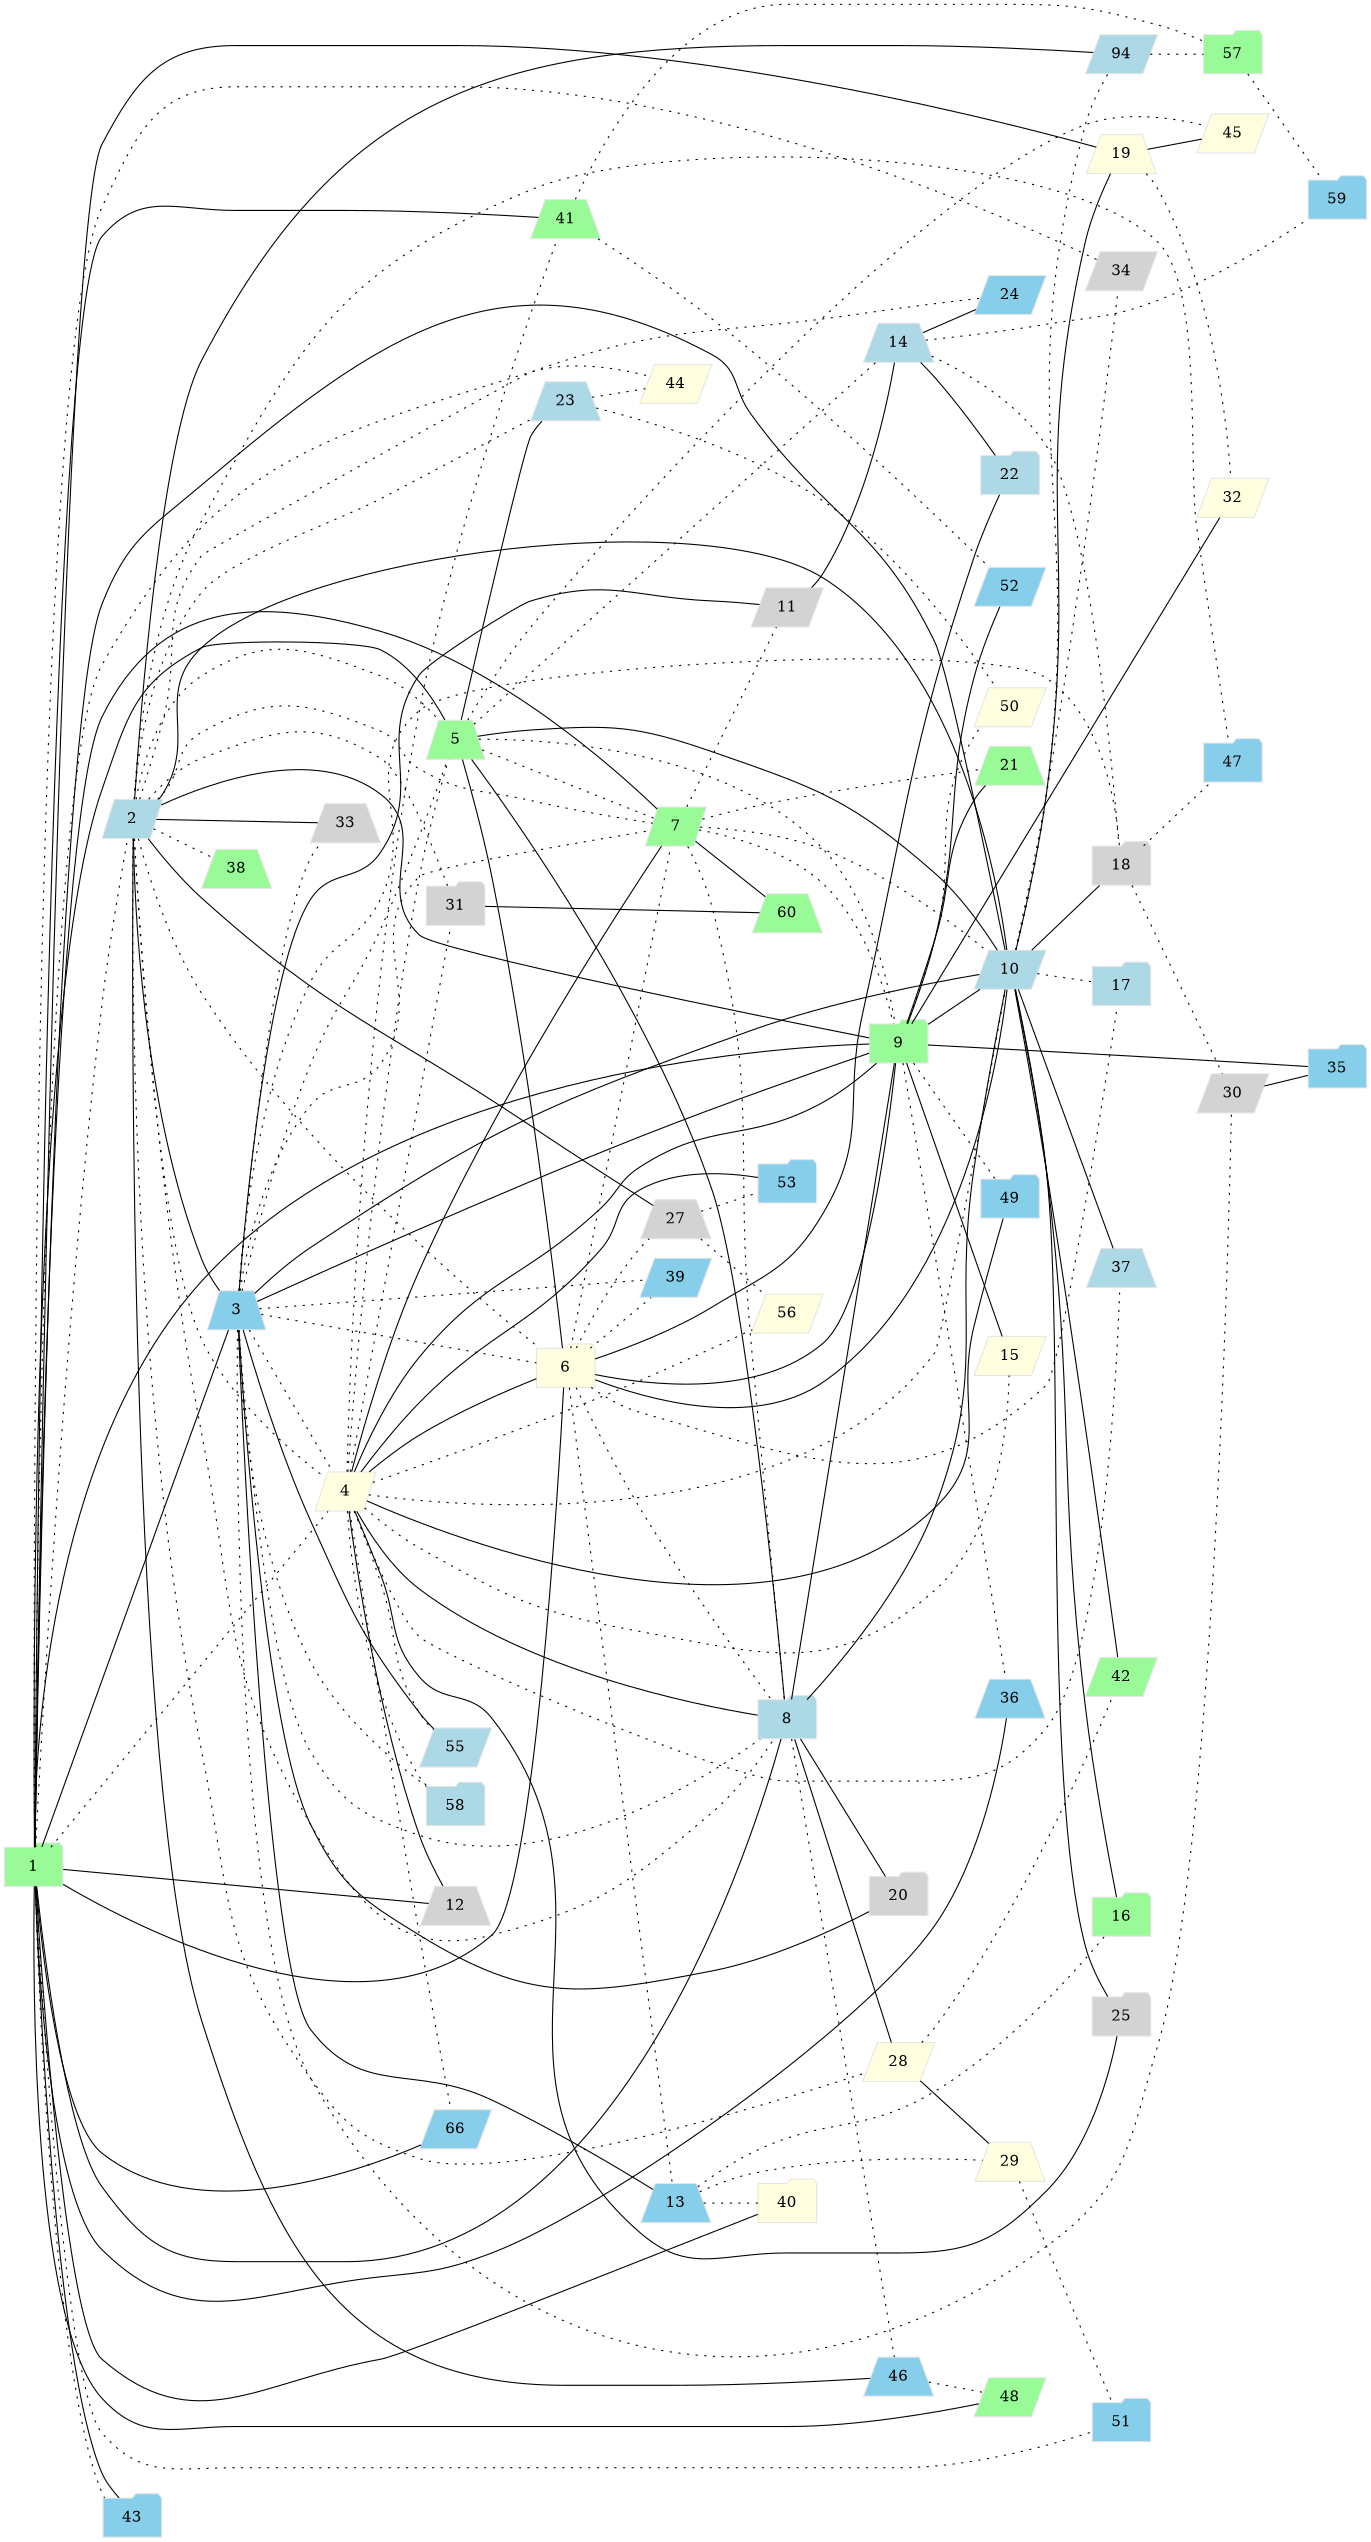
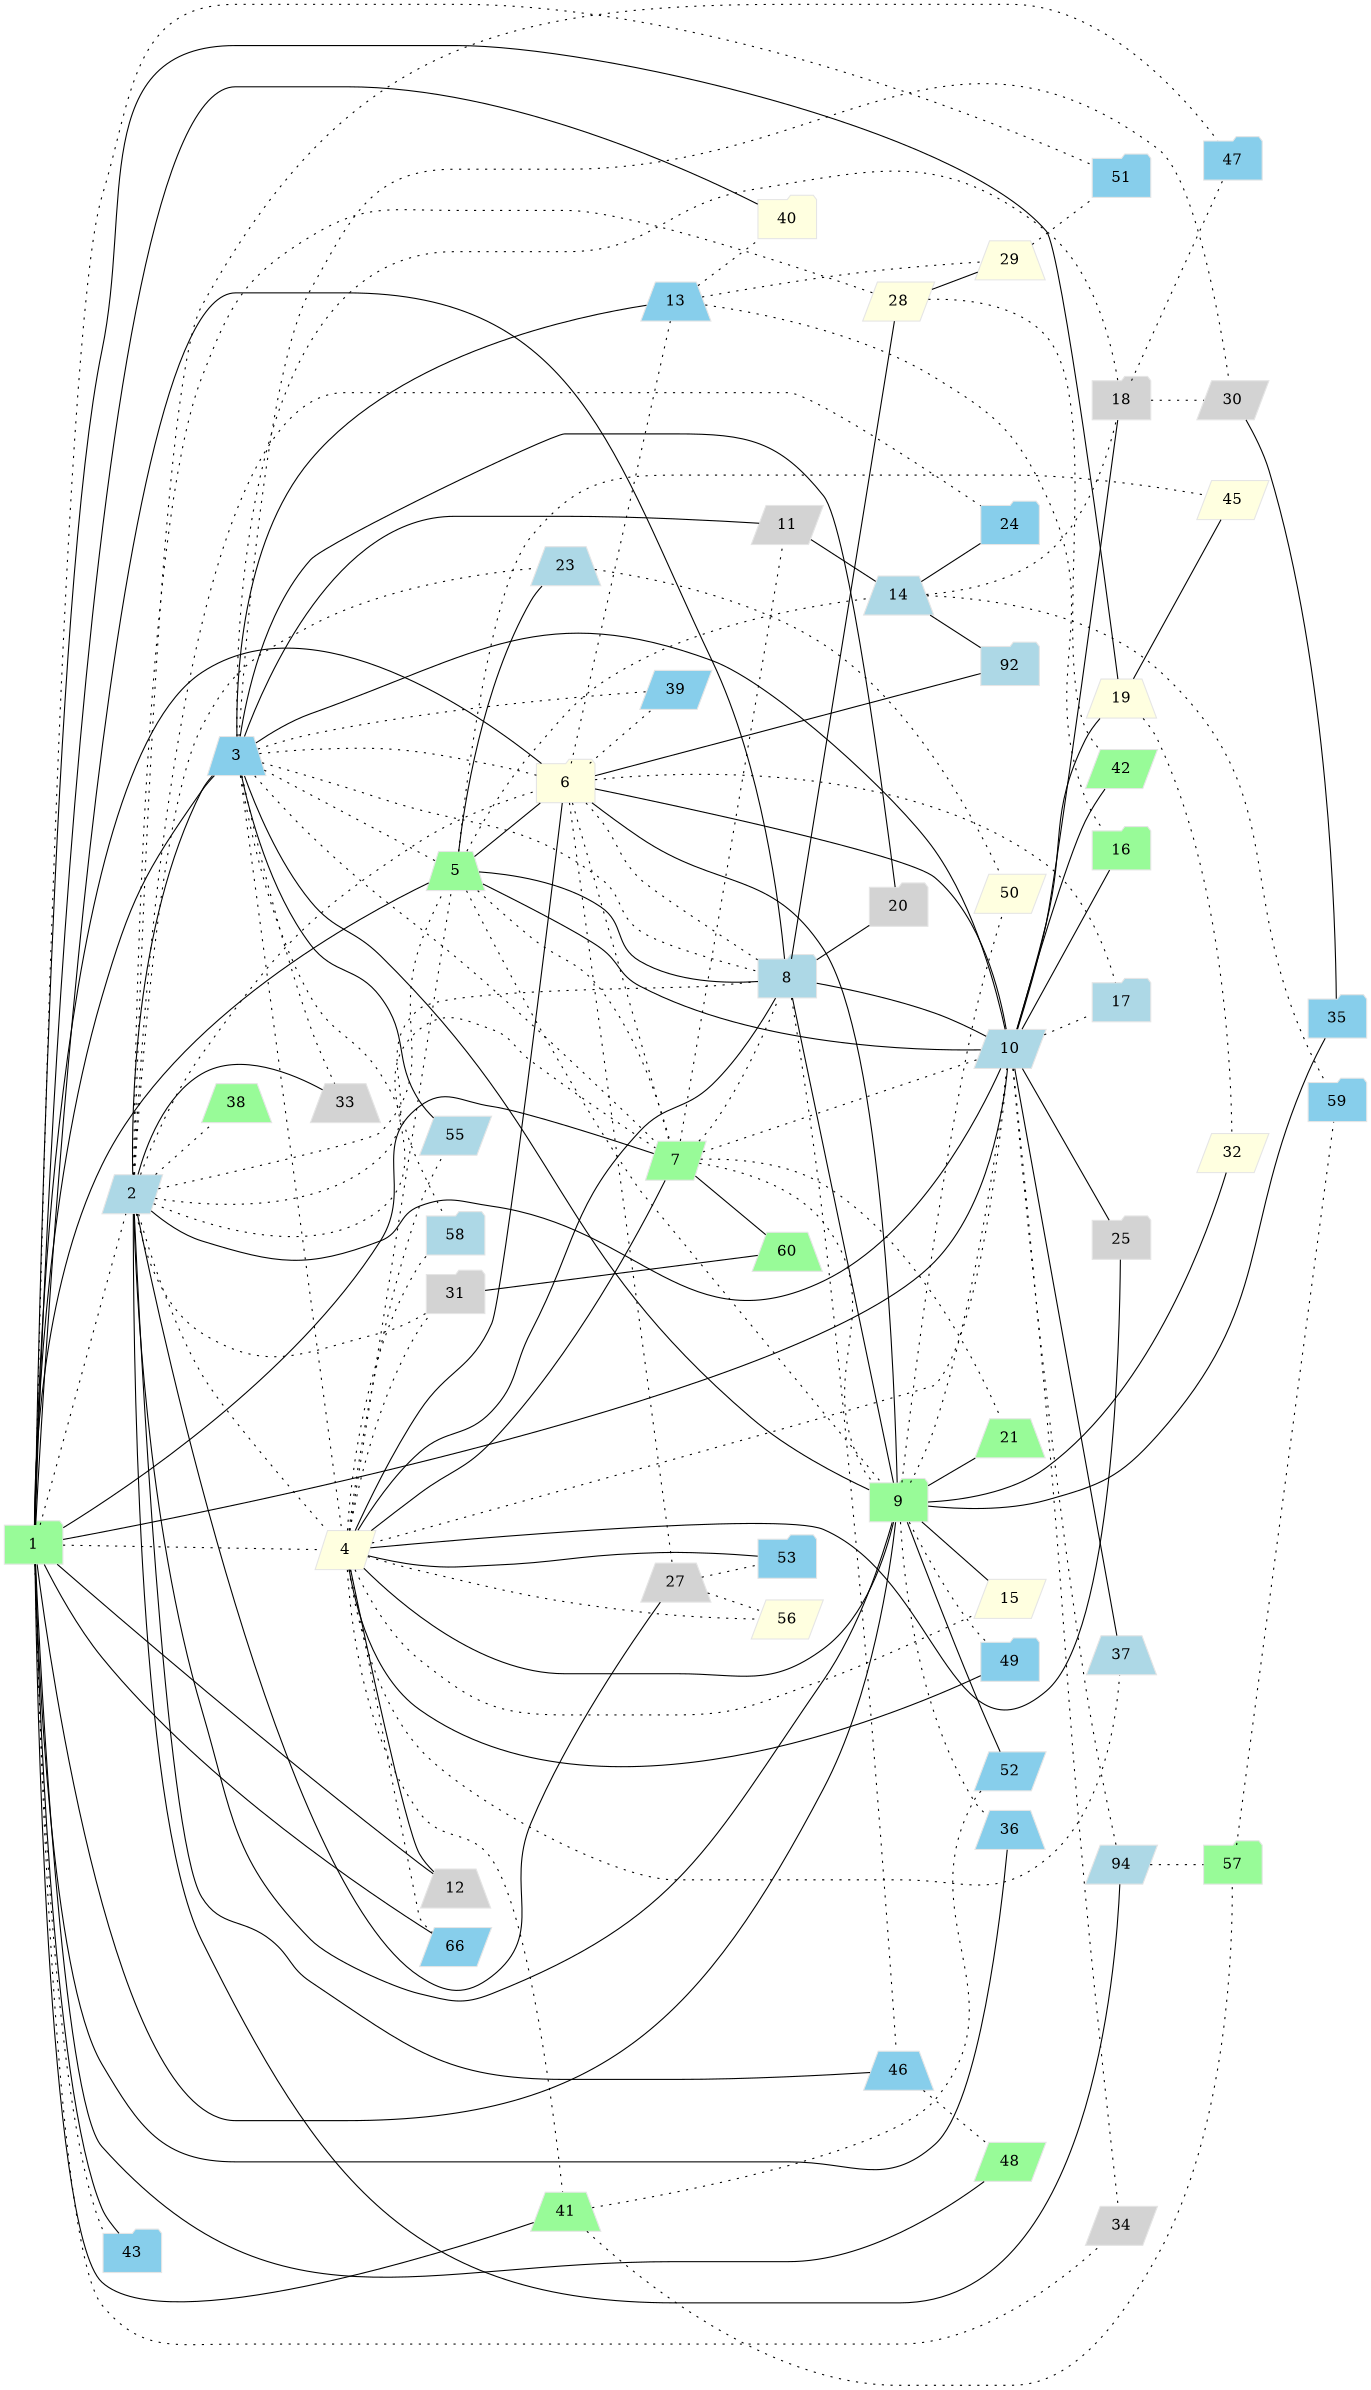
(1010, 295) -> (1010, 525)
(676, 384) -> none
(1010, 475) -> (1010, 666)
(954, 1007) -> (951, 1373)
